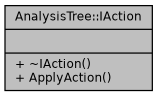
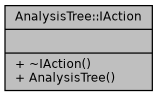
(64, 78) -> (66, 78)
